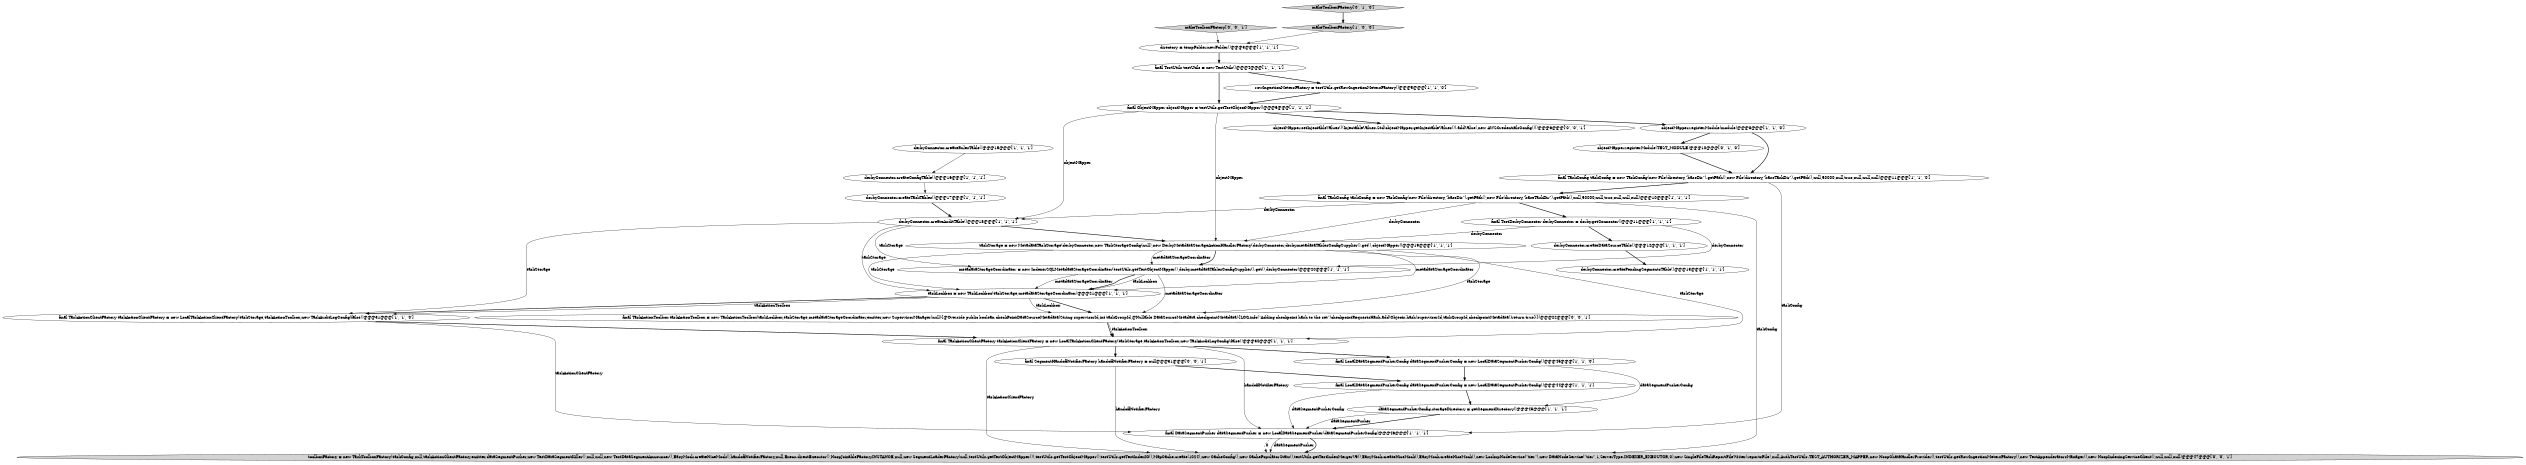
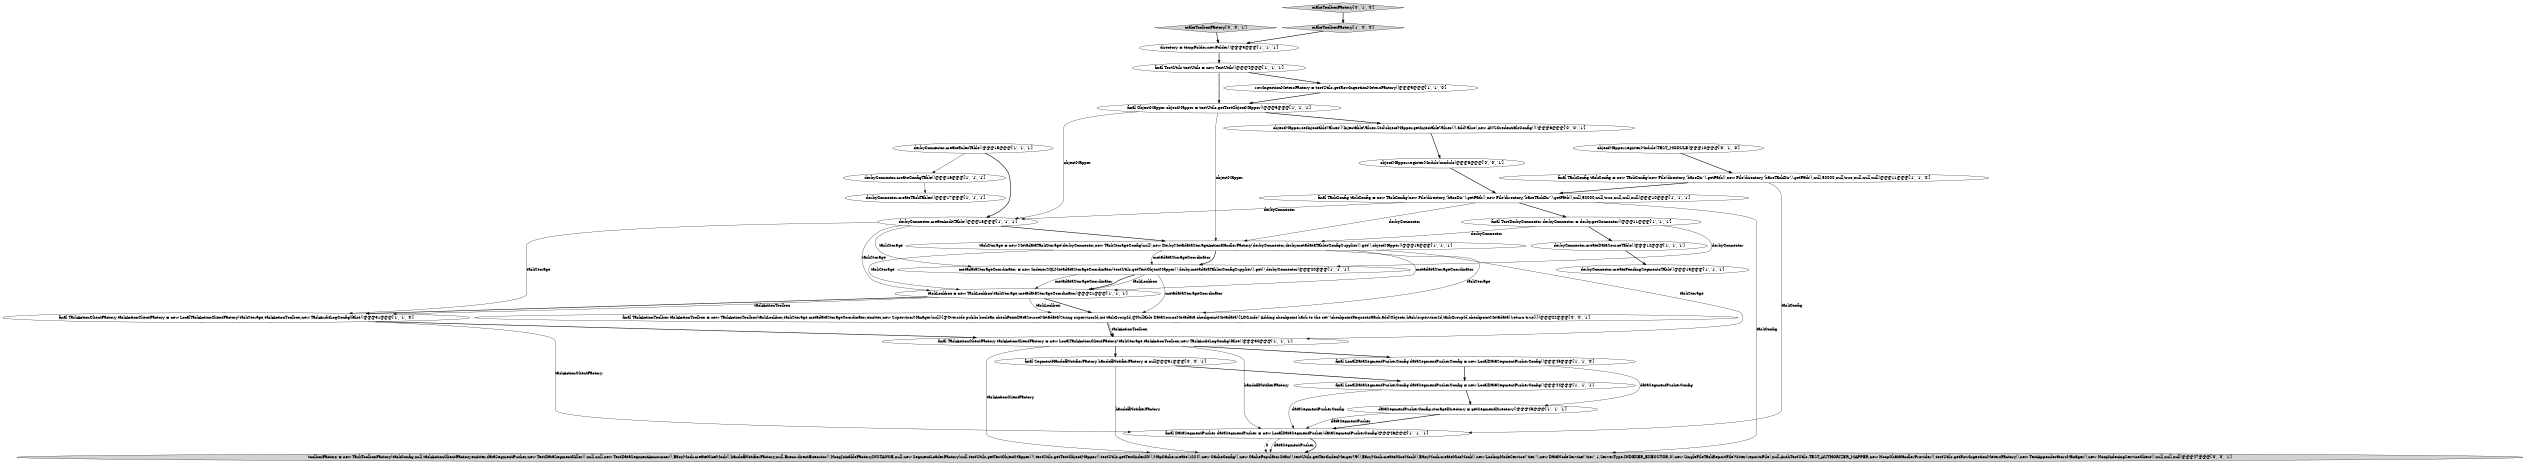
(1217, 36) -> (1217, 36)
(1287, 37) -> (1287, 37)
(1723, 128) -> none
none -> (1442, 163)
(940, 209) -> (1010, 184)
